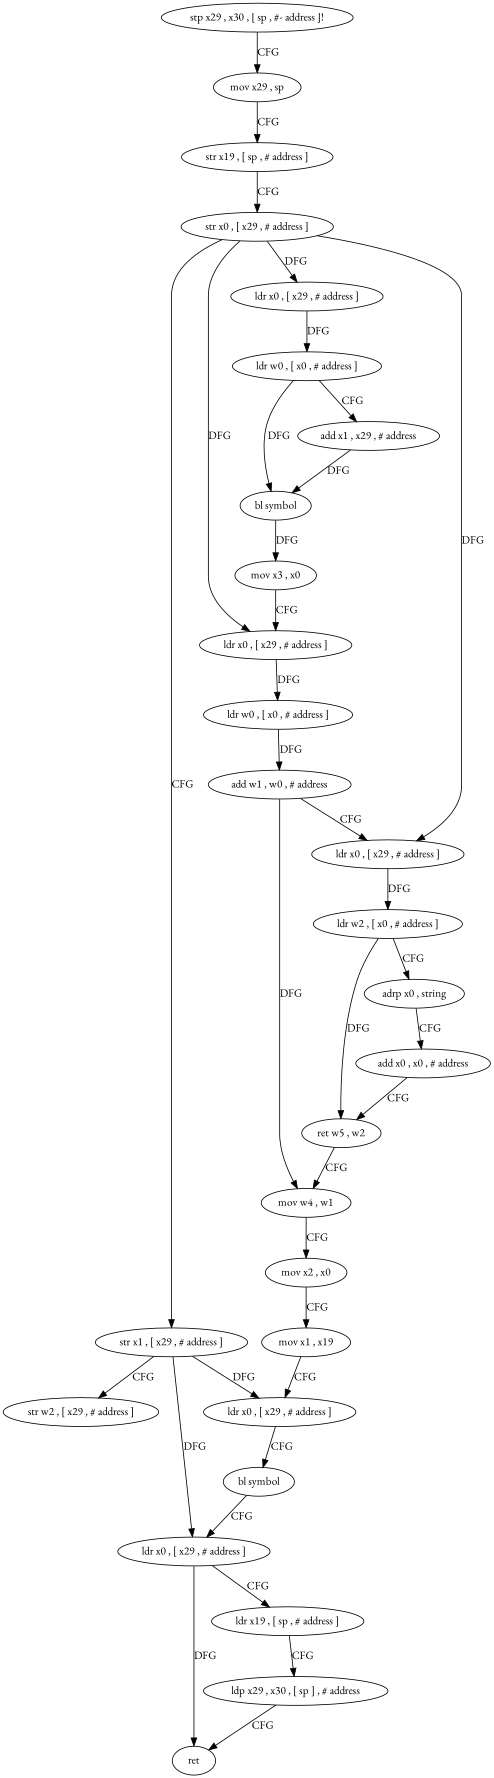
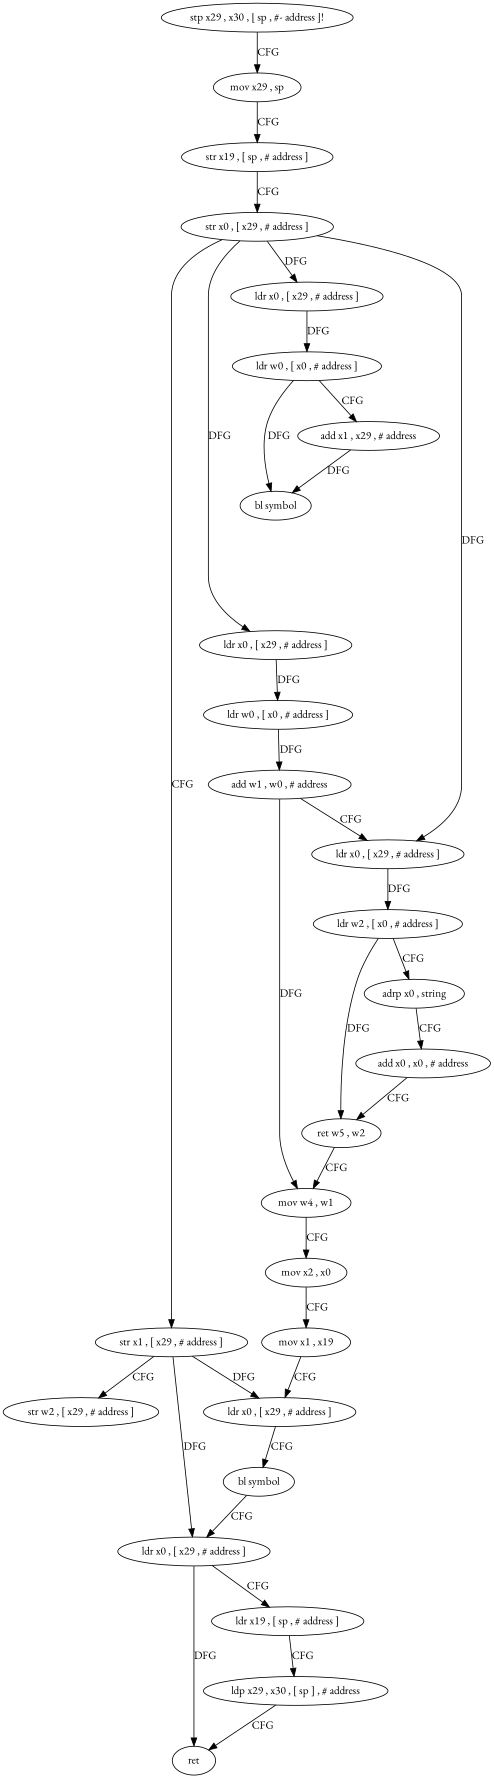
(276, 575) -> none
